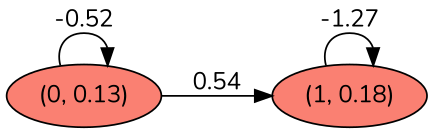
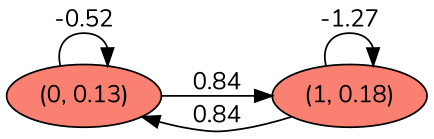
(217, 83) -> (217, 83)
none -> (226, 131)
